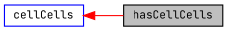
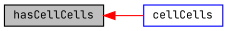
(109, 16) -> (129, 16)
